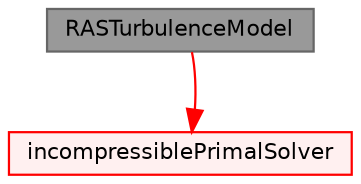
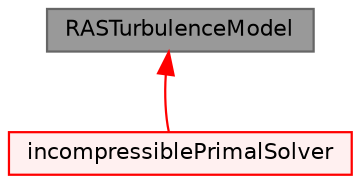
(195, 81) -> (165, 103)
